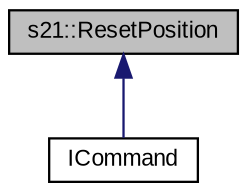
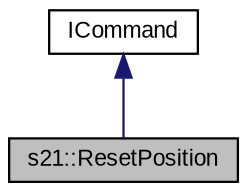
(124, 108) -> (124, 108)
